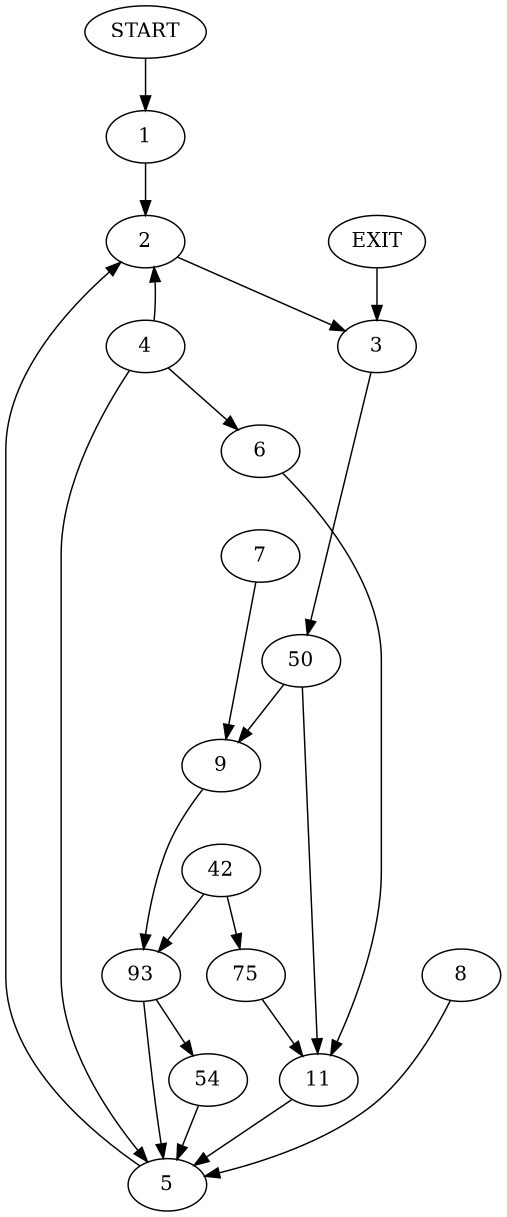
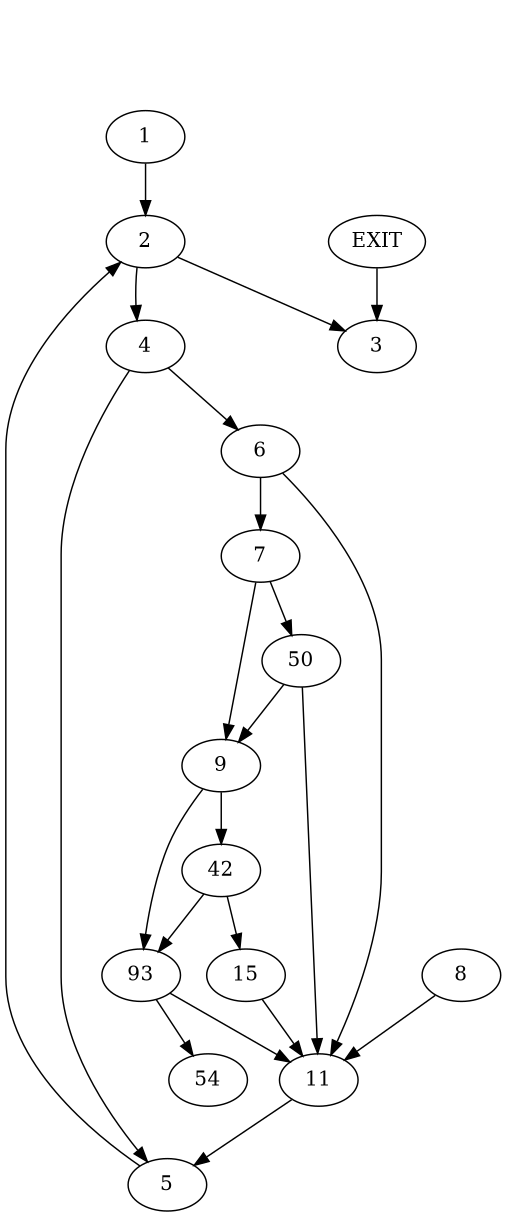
(146, 32) -> none
(155, 301) -> (136, 286)
none -> (261, 496)
(341, 497) -> (278, 602)
none -> (221, 811)
(246, 975) -> (246, 975)
(152, 1073) -> (224, 1024)
(357, 1116) -> (396, 1023)
(190, 1126) -> none
